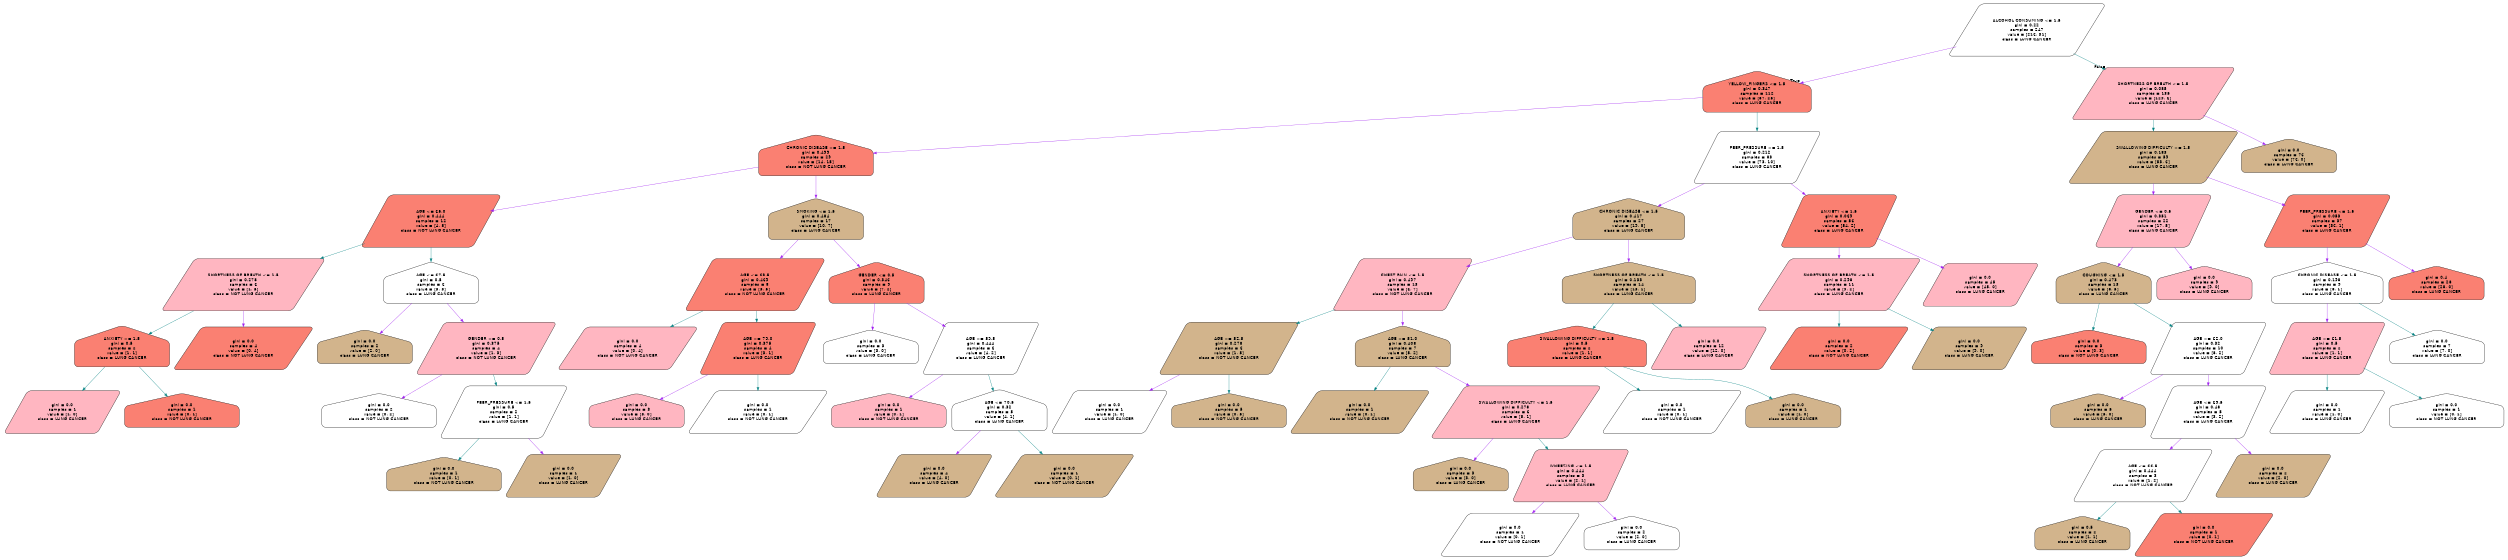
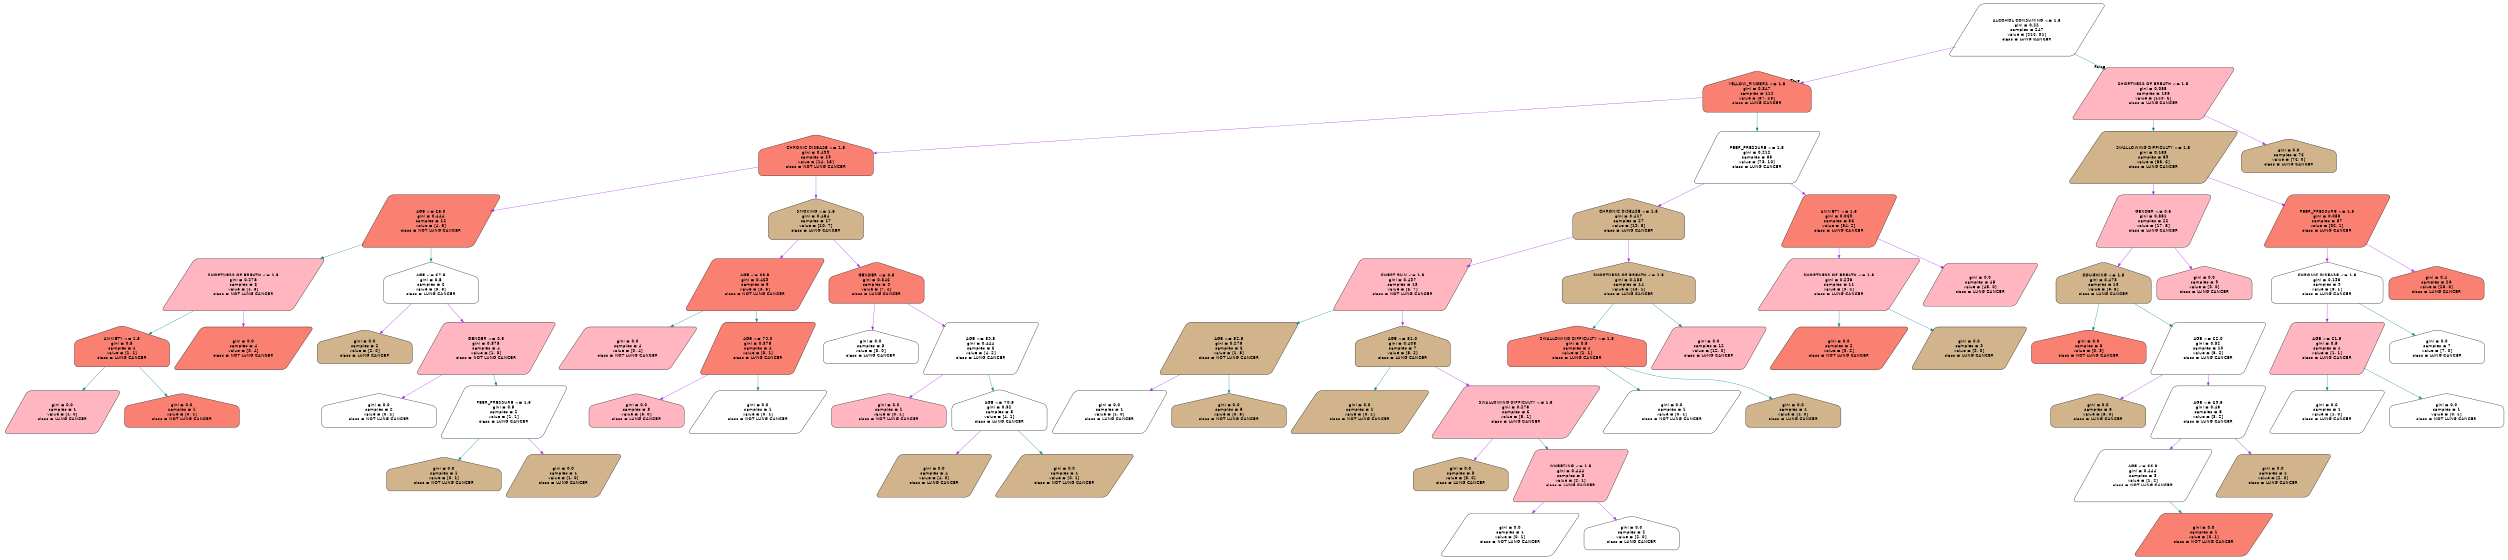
(2082, 535) -> none
